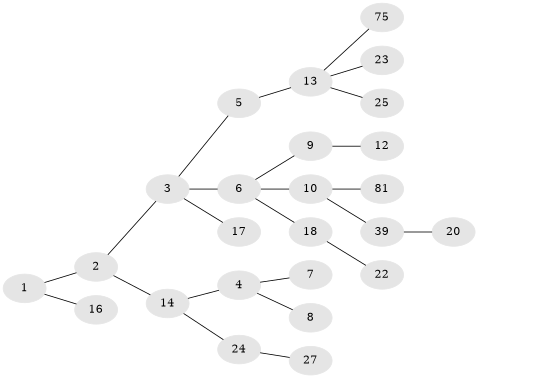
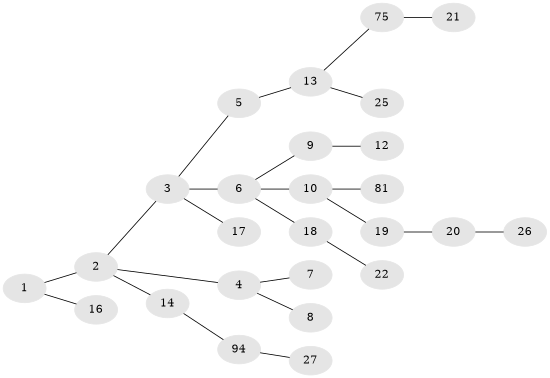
none -> (454, 17)
(382, 60) -> none
(382, 232) -> (382, 232)
none -> (525, 232)
(203, 294) -> (168, 276)
(239, 350) -> (239, 350)
